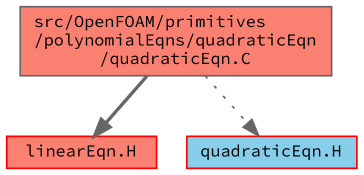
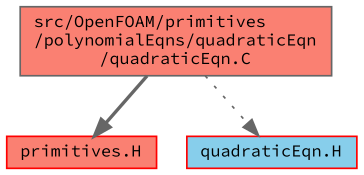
(82, 152) -> (82, 152)
